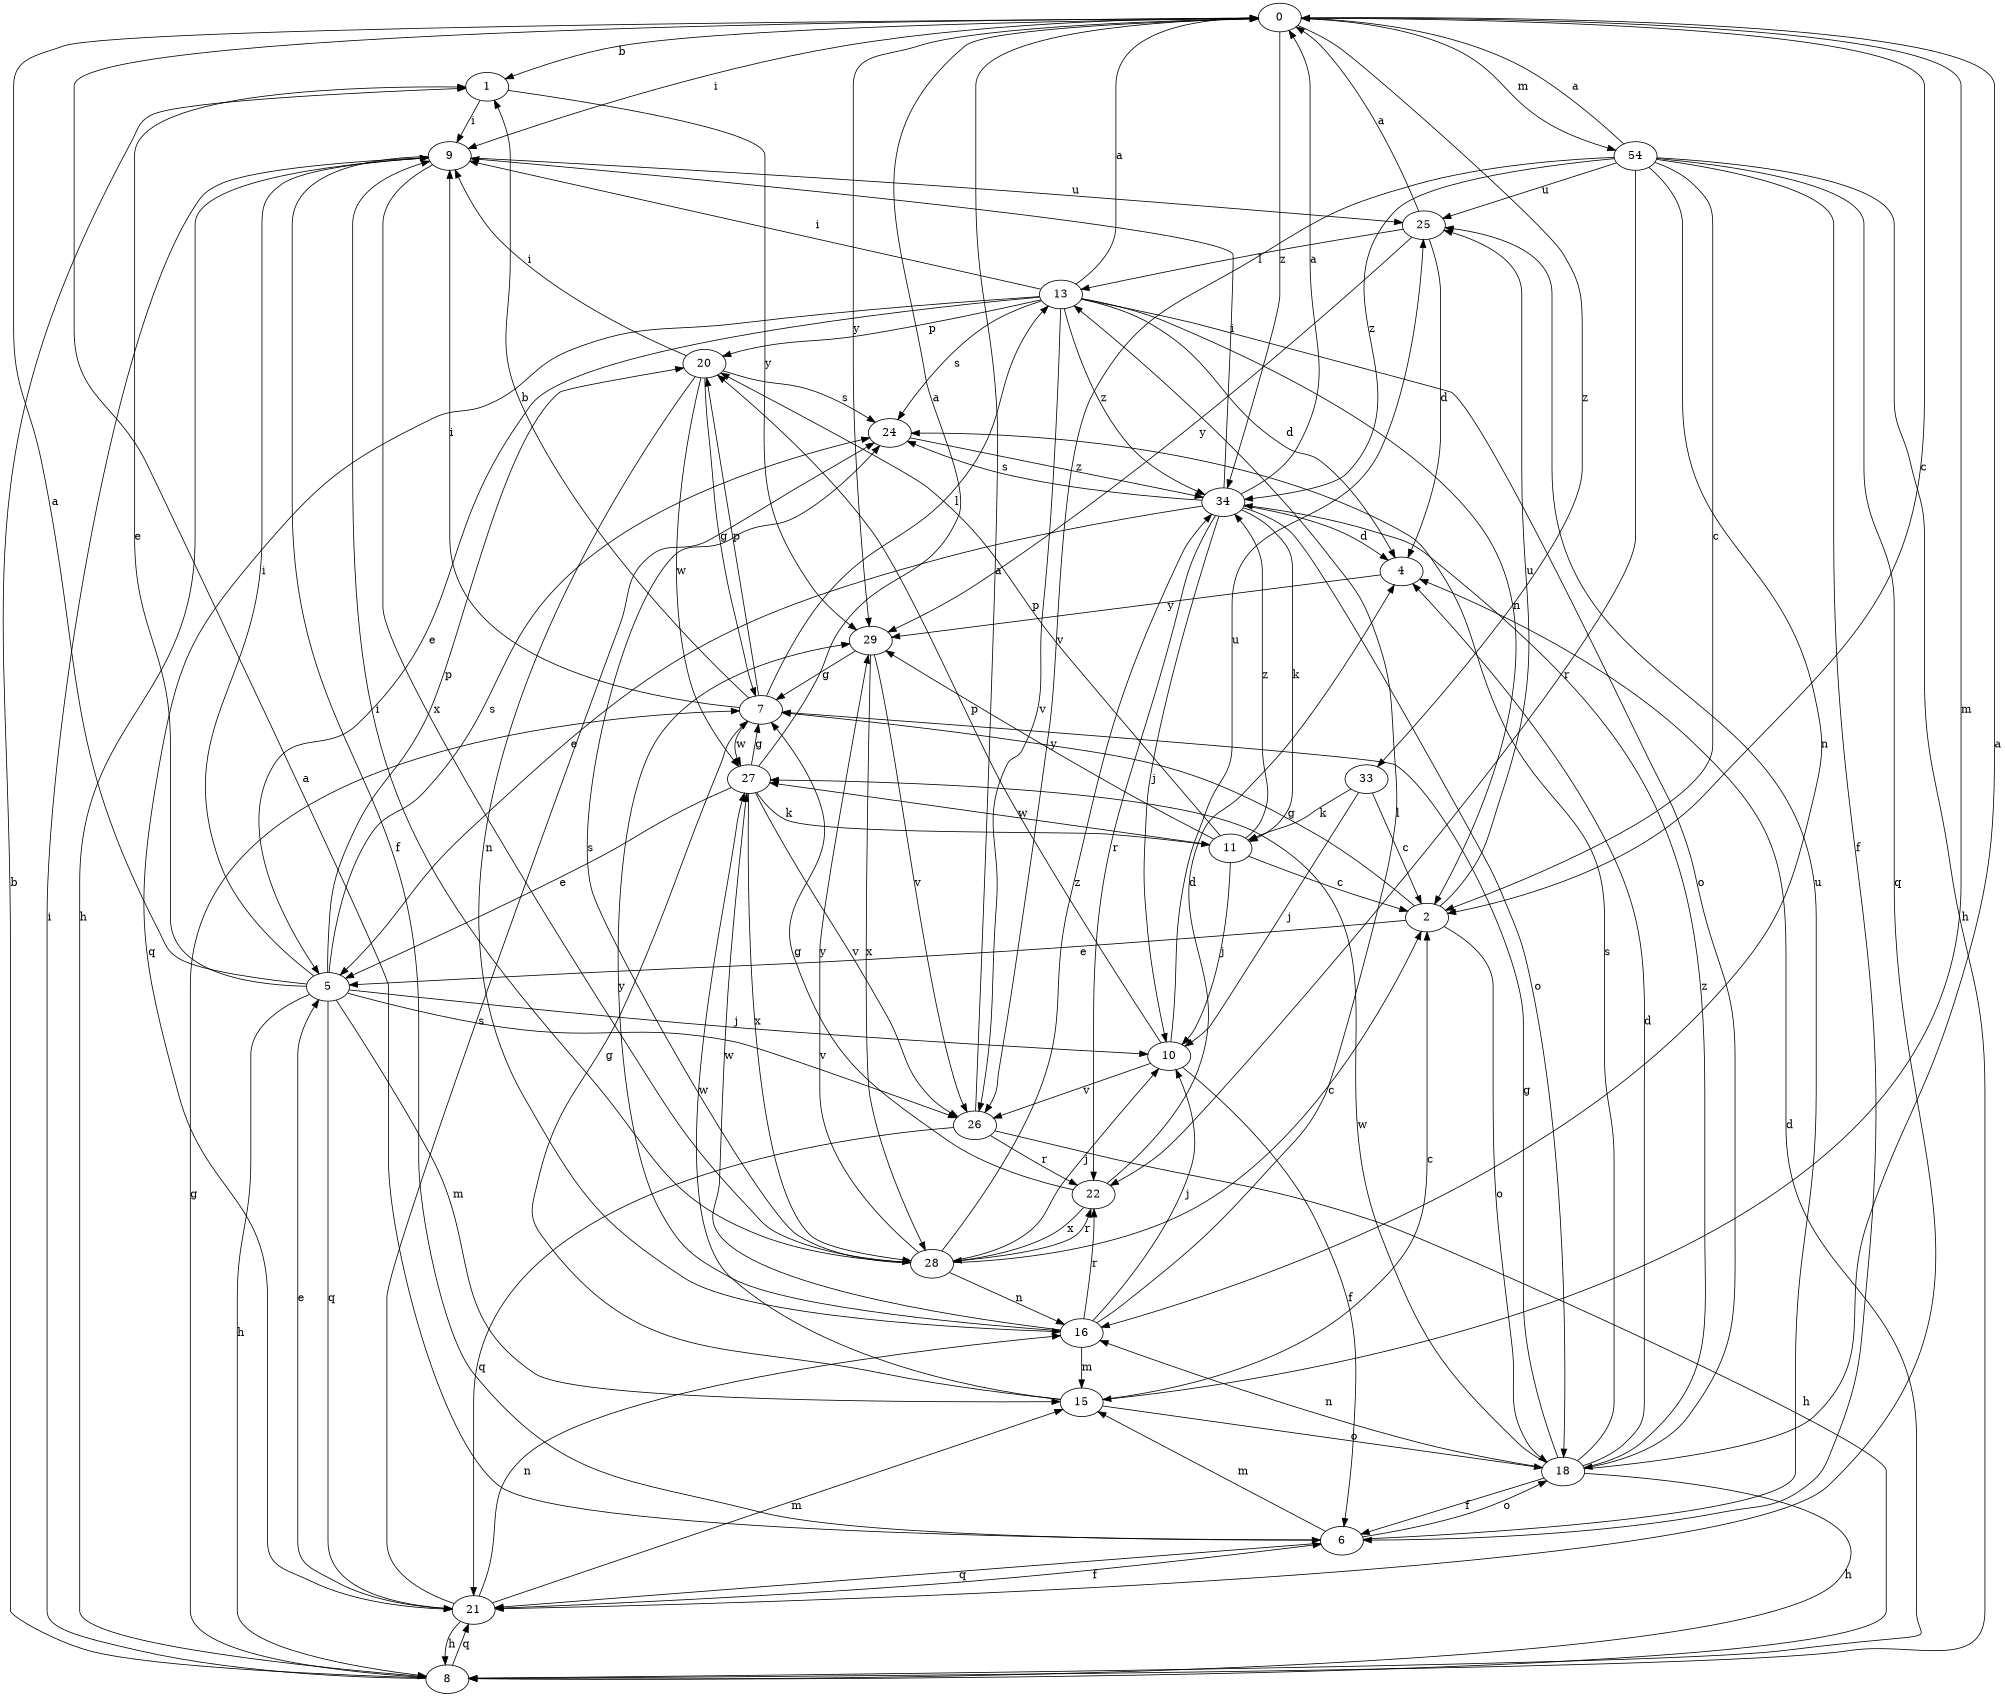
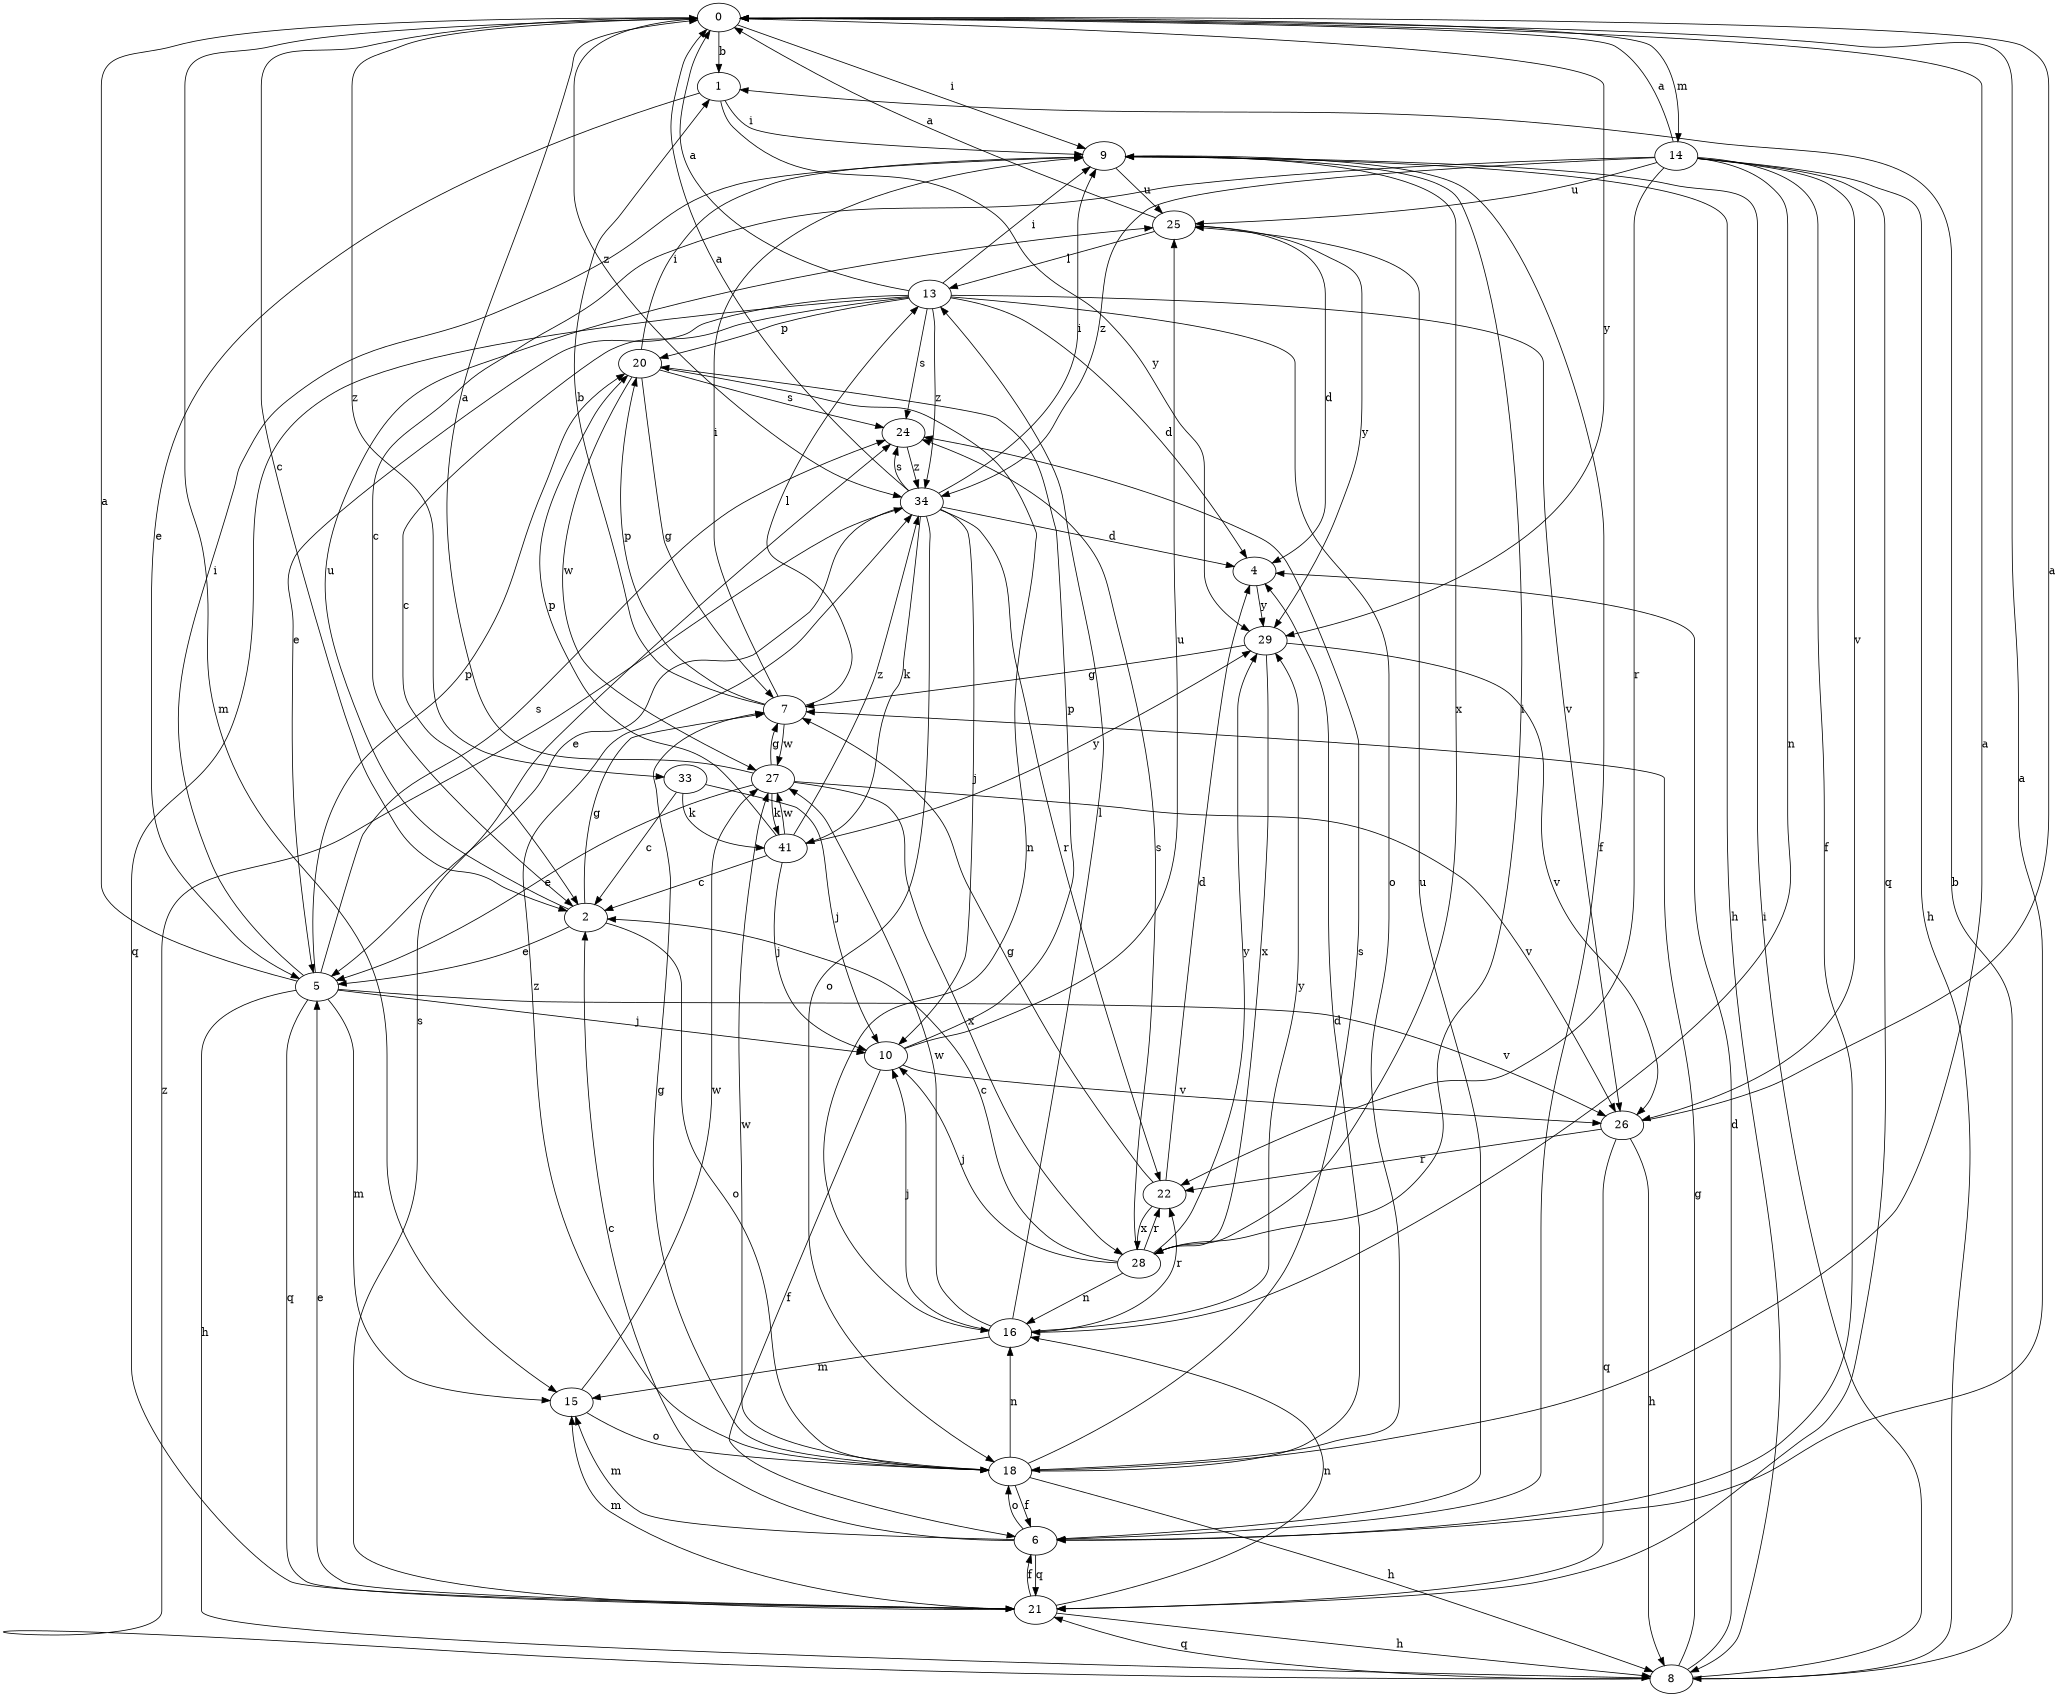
(1636, 156) -> (1676, 156)
(135, 482) -> (200, 388)
(1517, 606) -> (406, 606)
(1231, 848) -> (786, 848)
(1073, 888) -> (34, 1634)
(543, 1237) -> none
(1385, 1277) -> (648, 1368)
